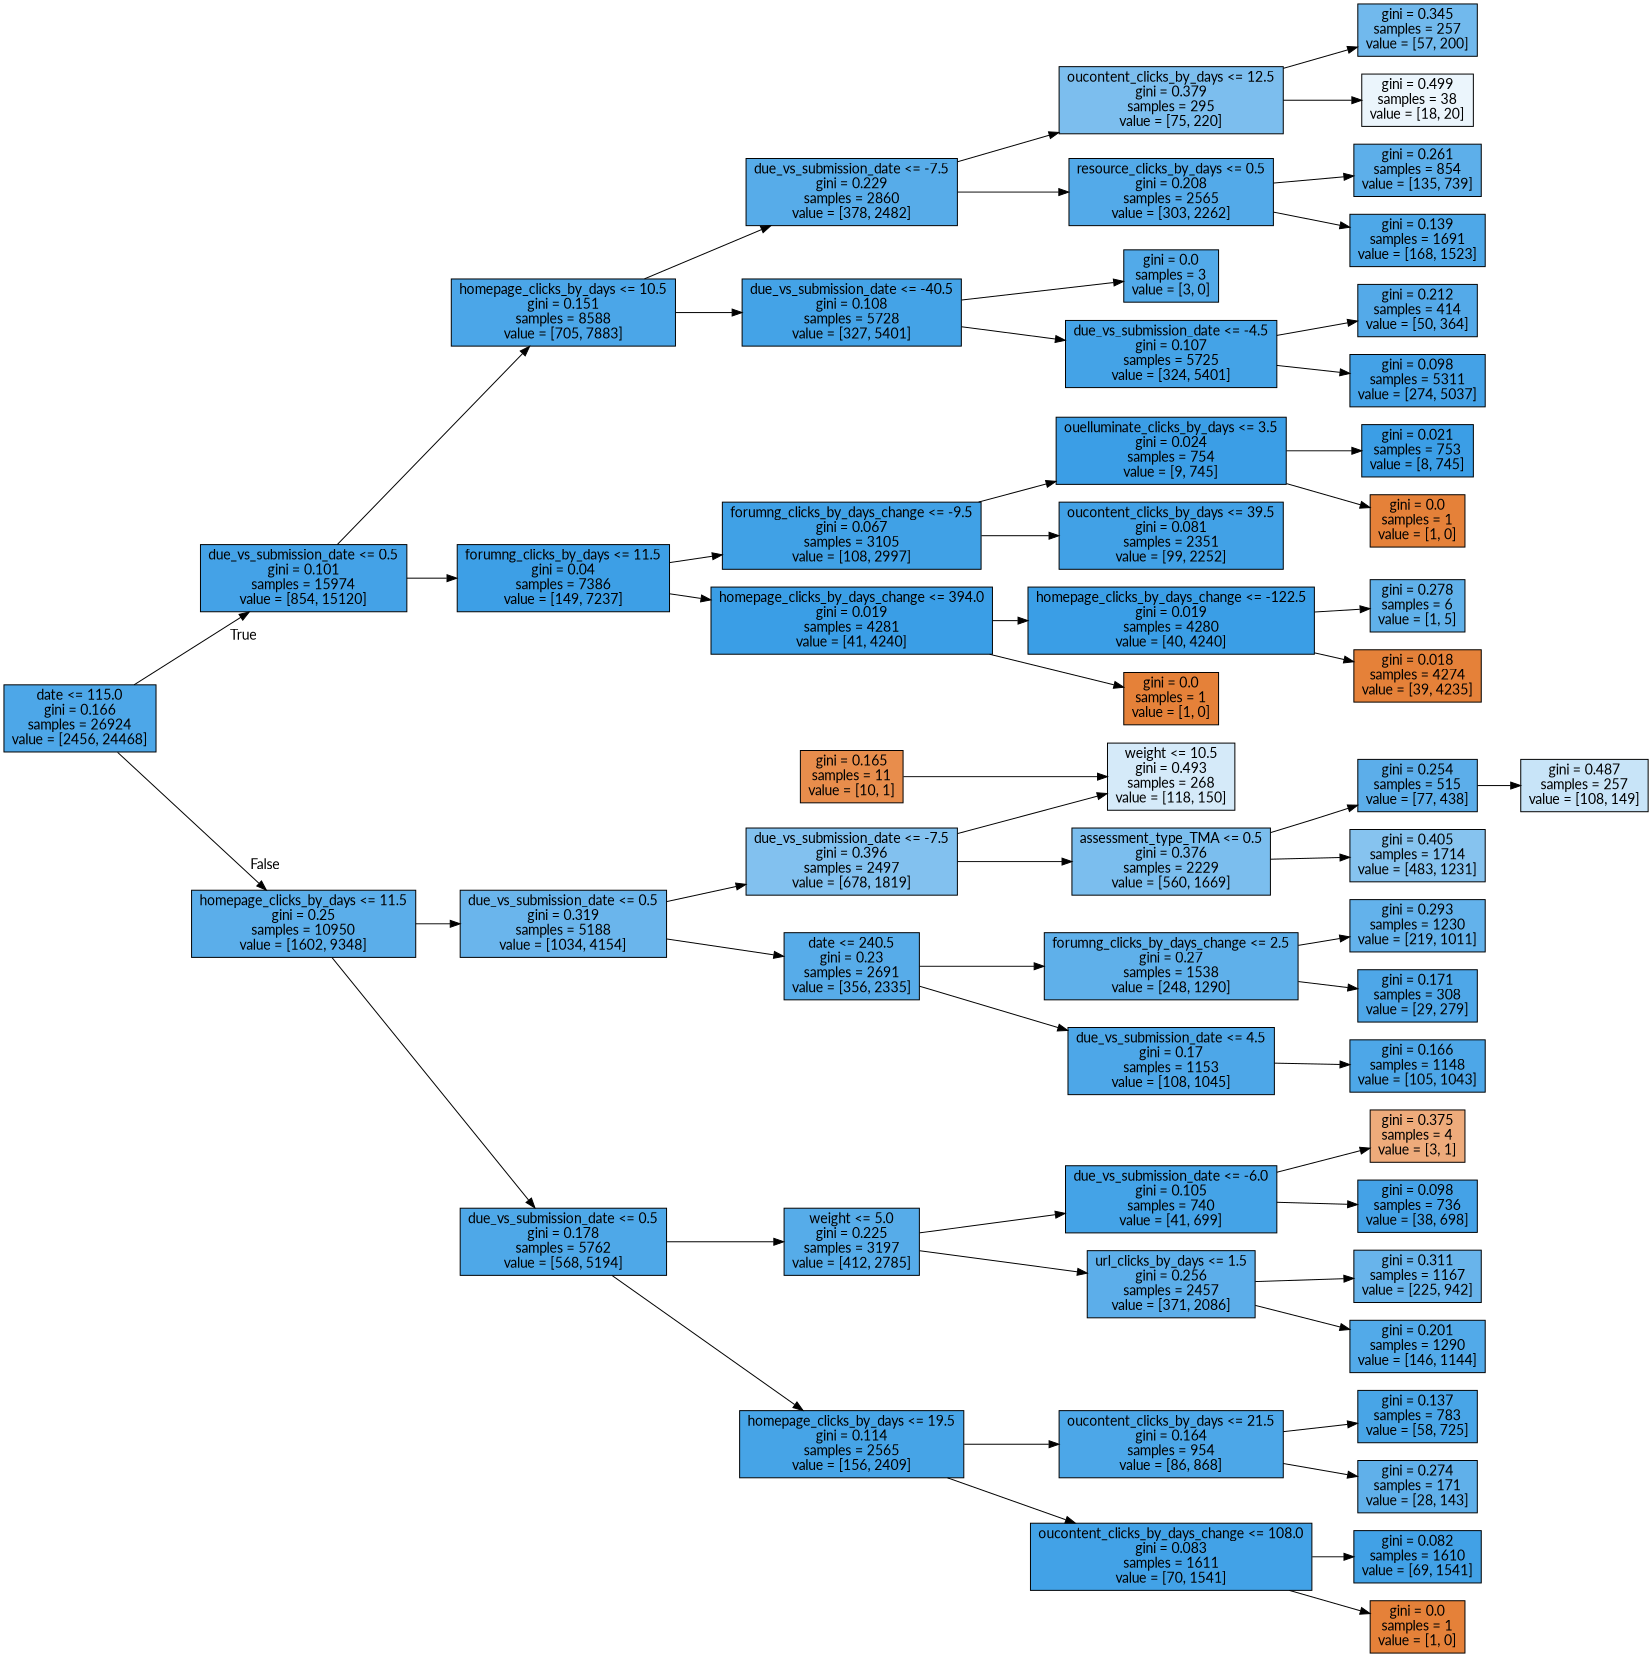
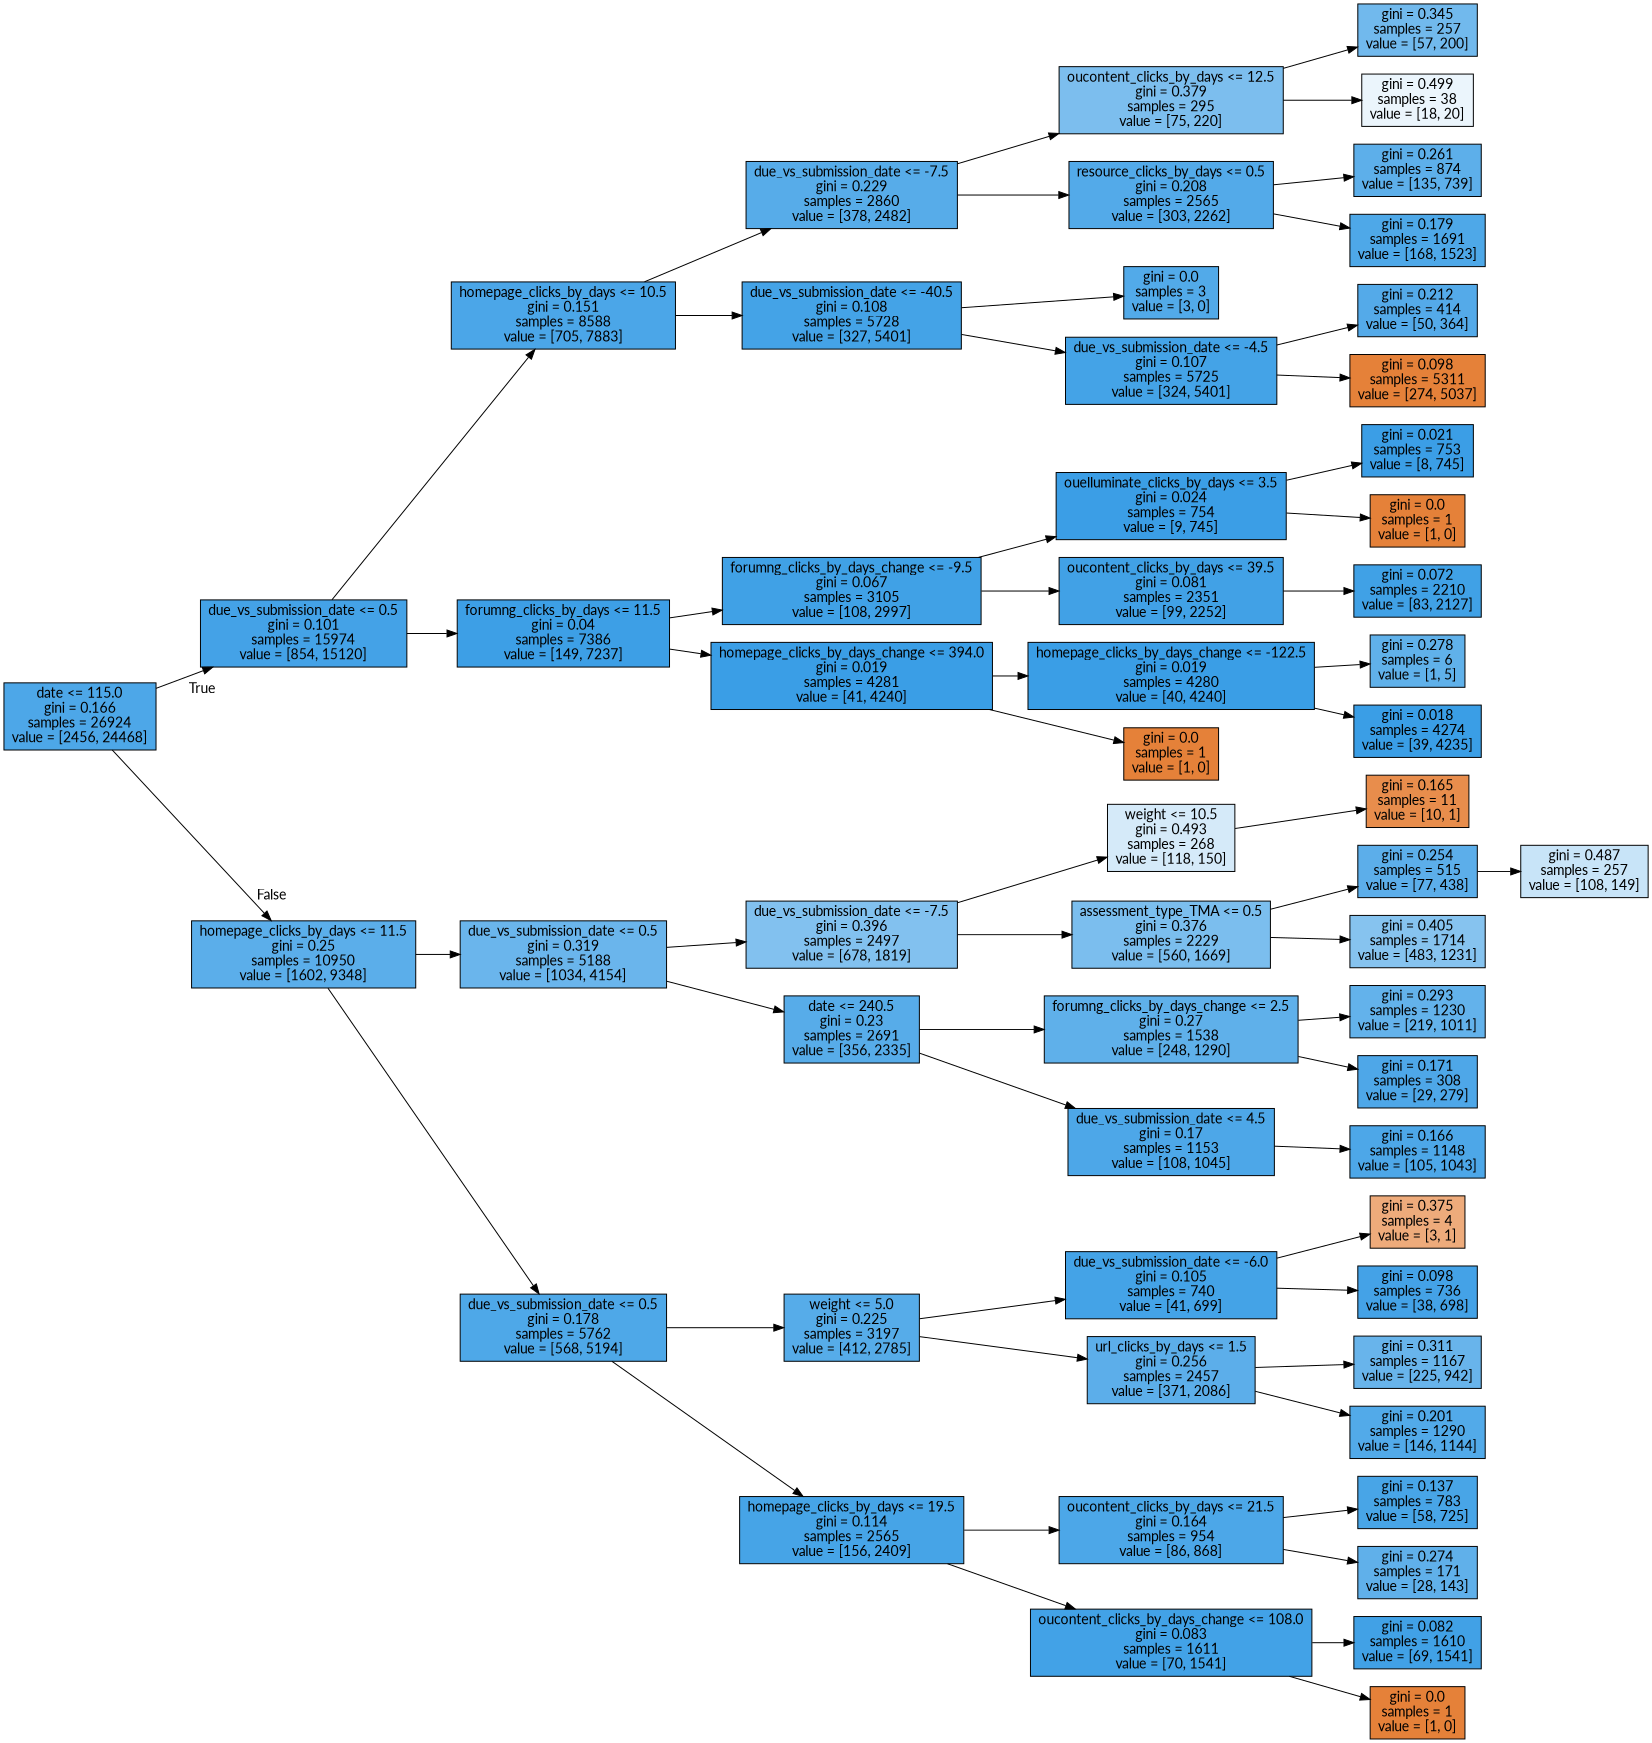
(1418, 170) -> (1418, 170)
(1418, 240) -> (1418, 240)
(1418, 381) -> (1418, 381)
none -> (1418, 591)
(1418, 676) -> (1418, 731)
(1000, 777) -> (1296, 819)
